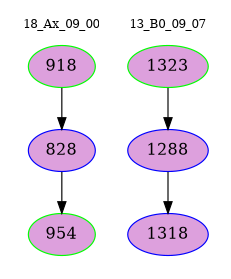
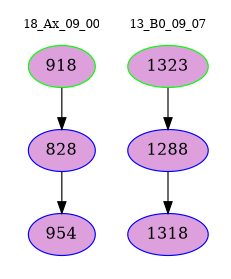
(62, 235) -> (62, 235)
